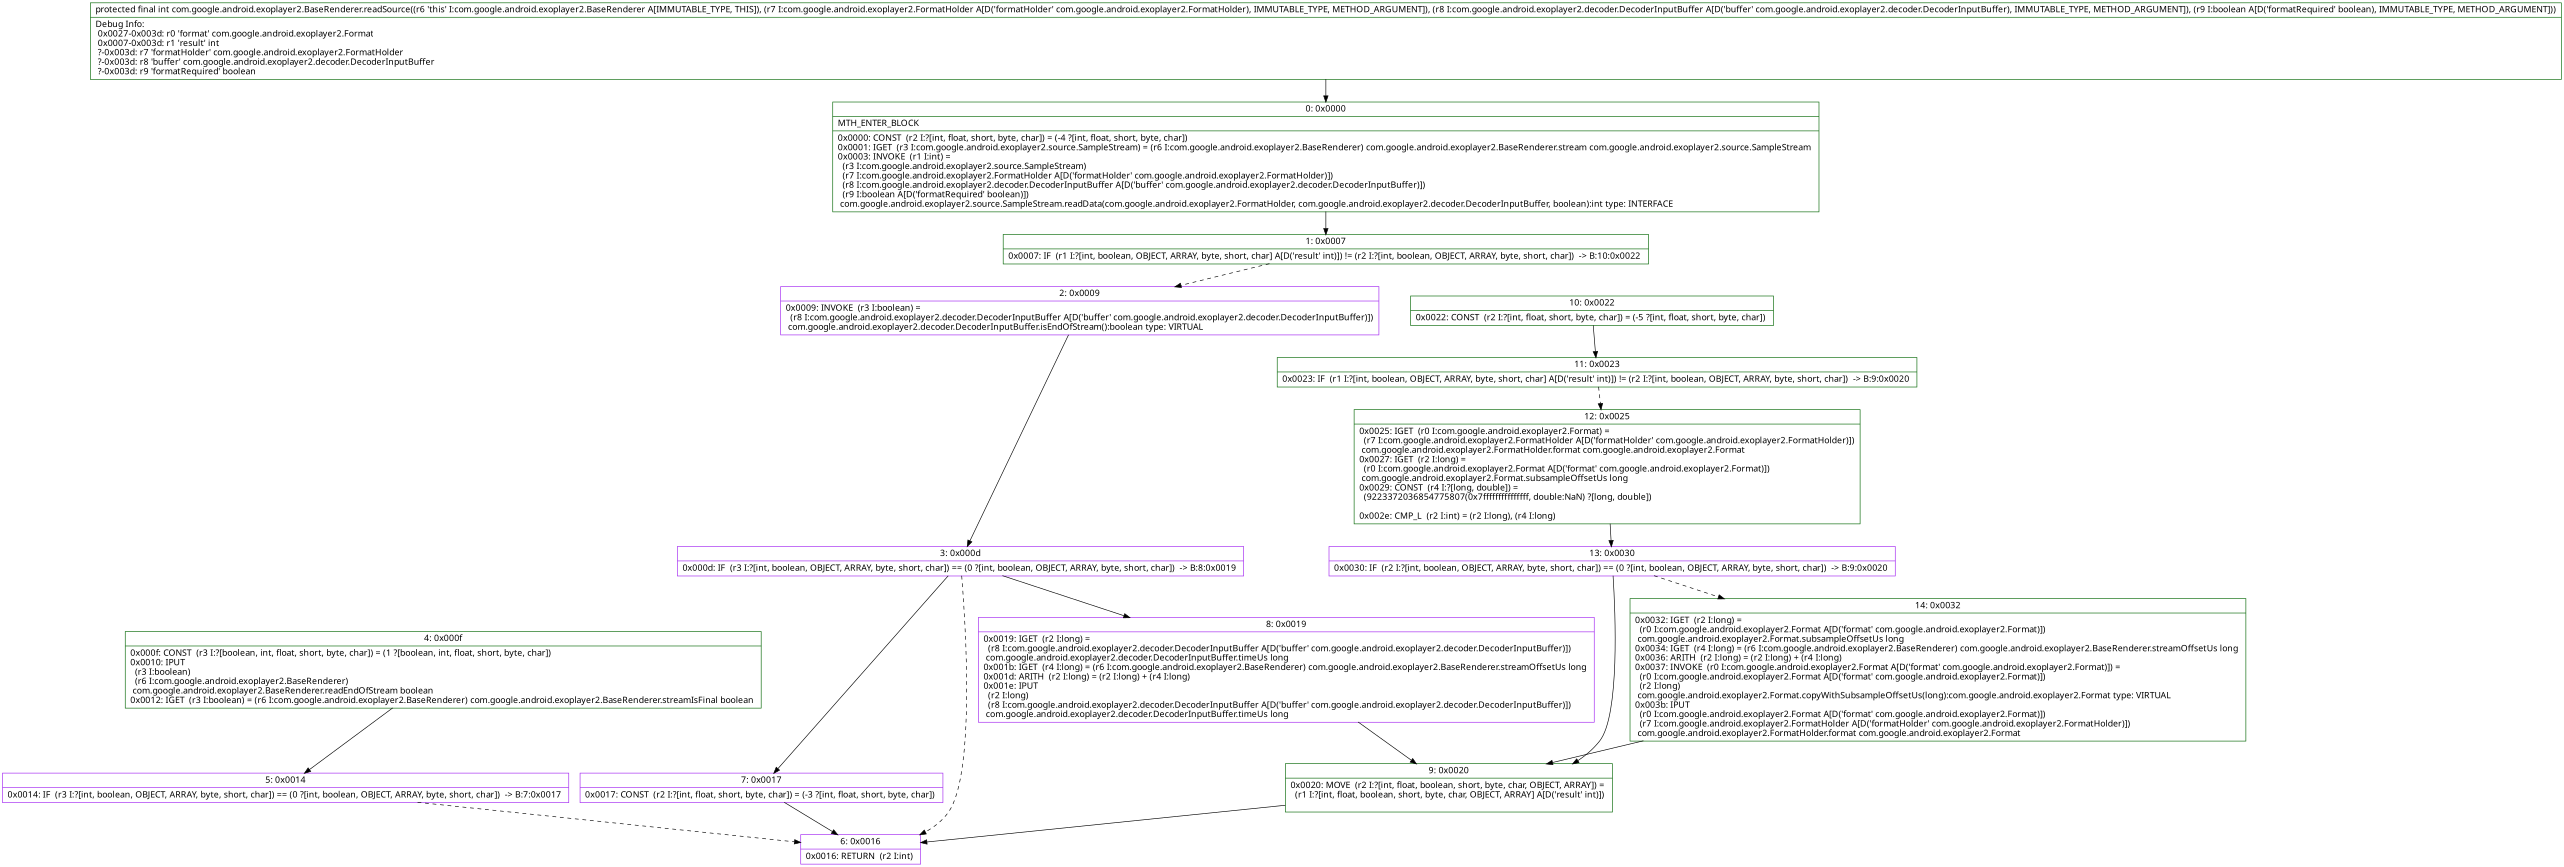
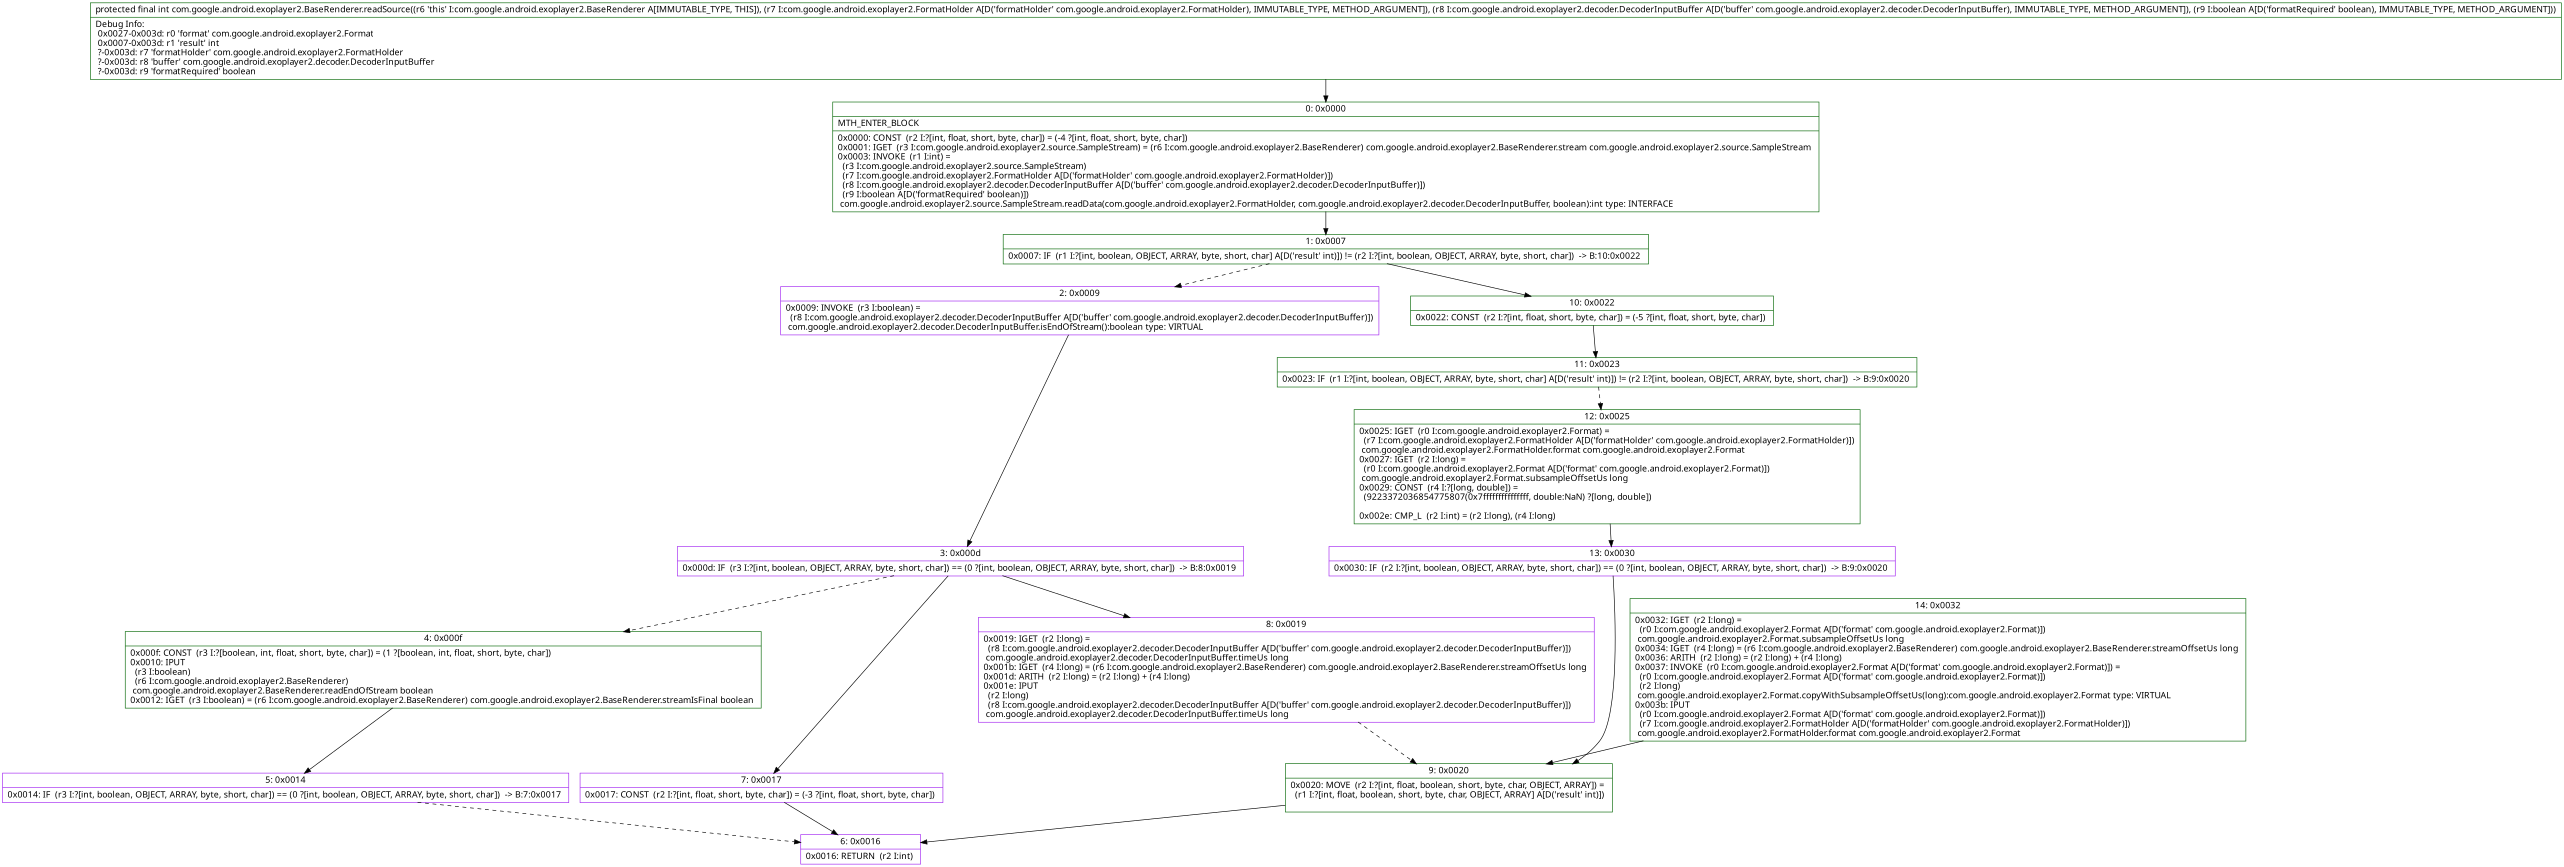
none -> (1456, 279)
(1686, 586) -> none
(966, 710) -> (762, 603)
(1385, 741) -> (1385, 741)
